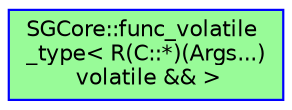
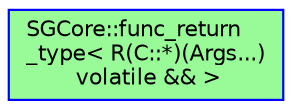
(146, 55) -> (146, 55)
